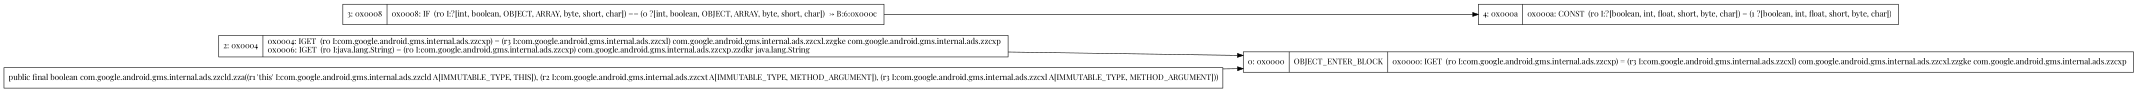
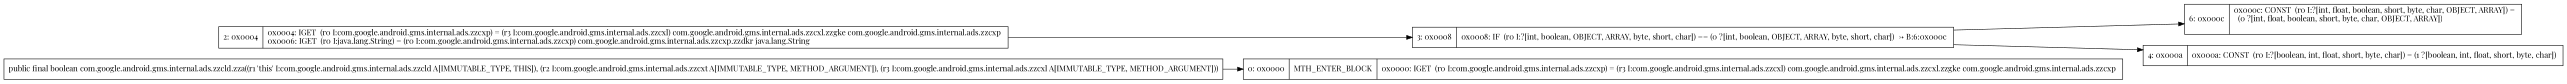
none -> (2353, 19)
(1123, 54) -> (1207, 37)
(1338, 62) -> (1333, 69)
